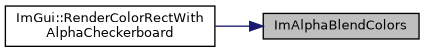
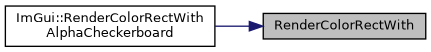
(341, 26) -> (344, 26)
